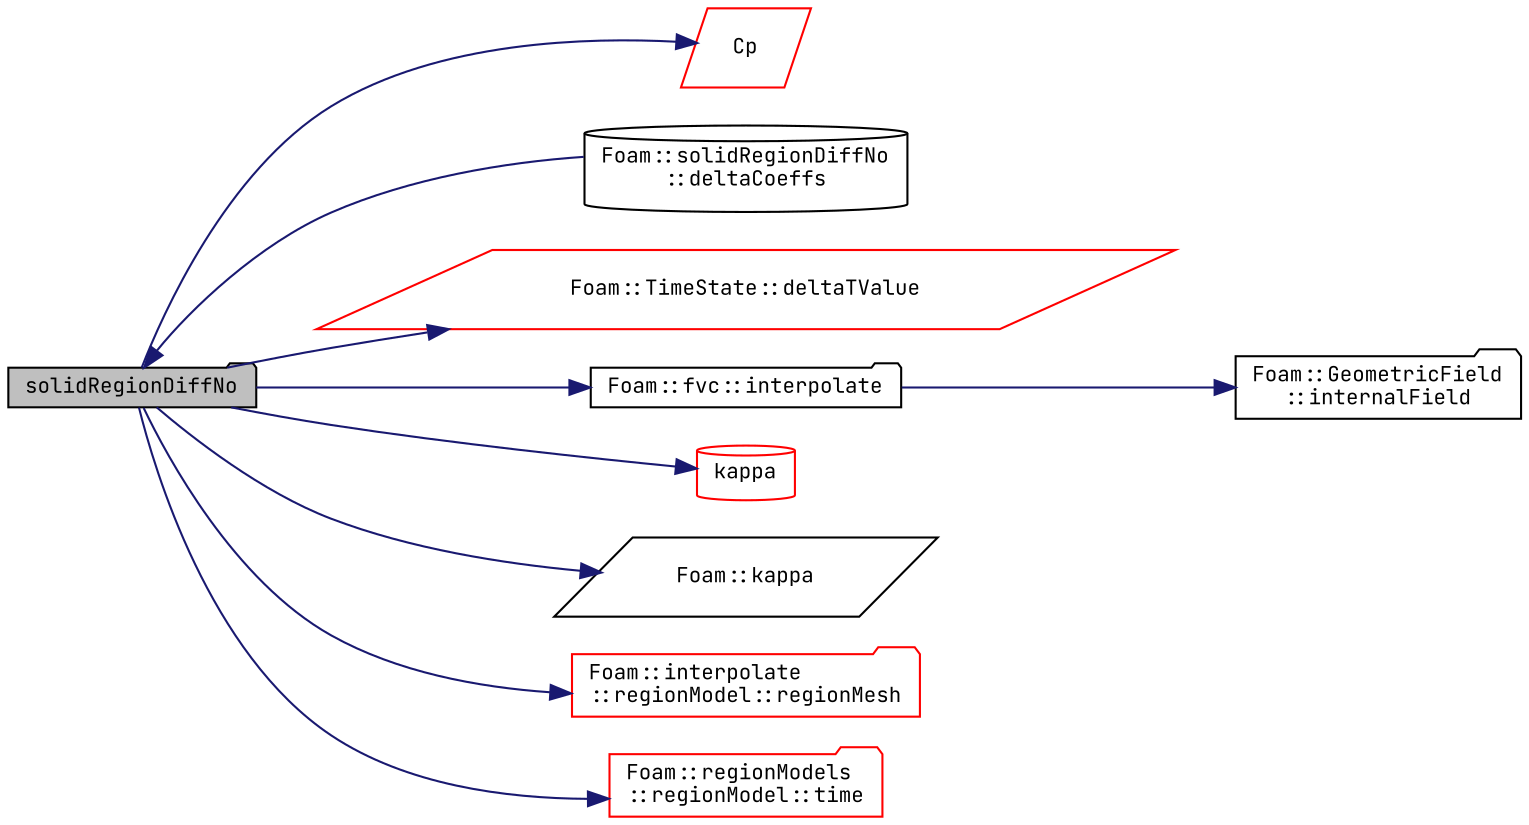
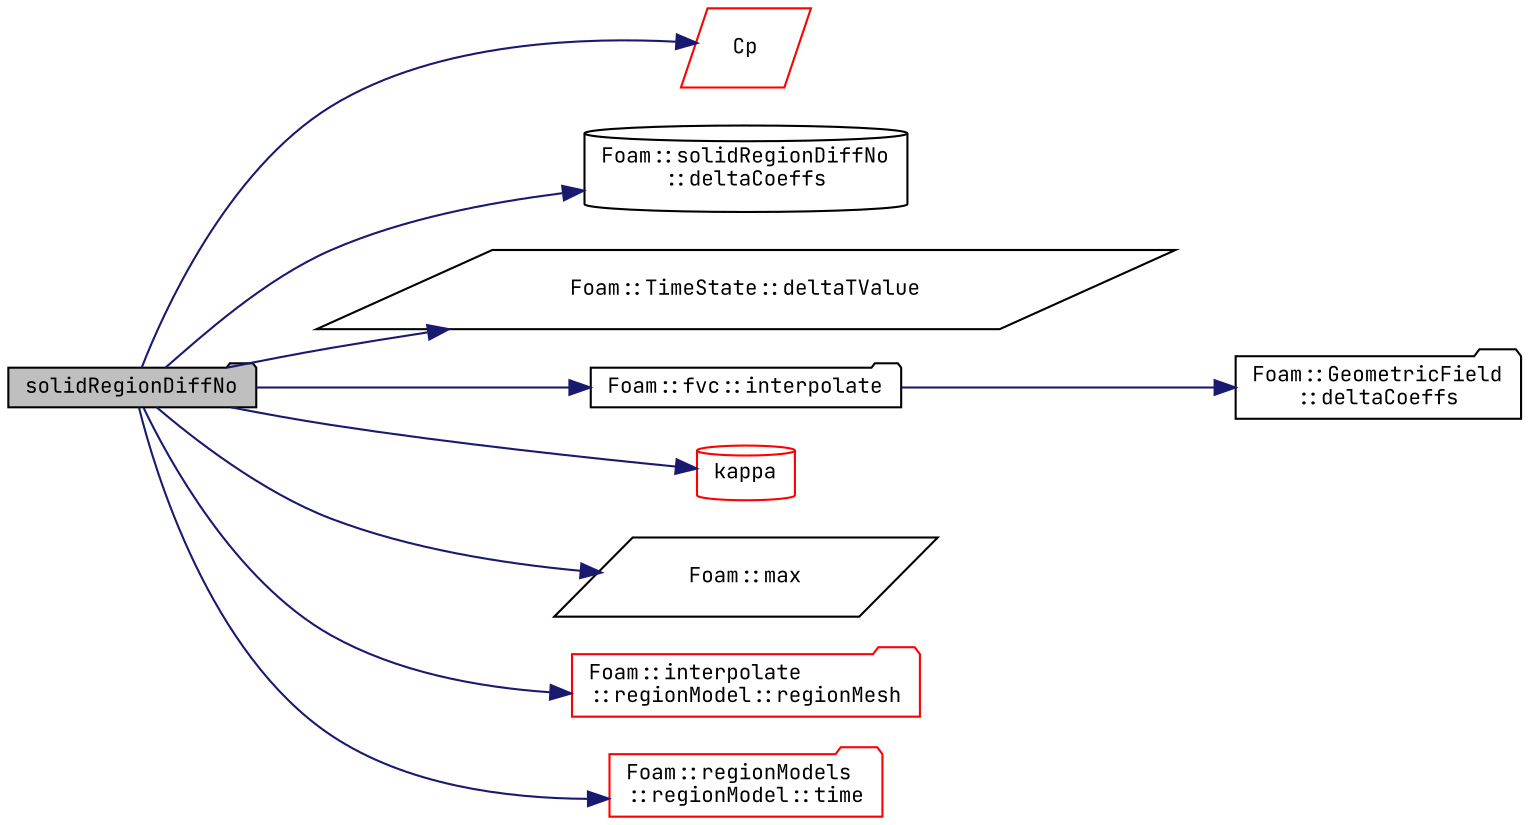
(348, 206) -> (347, 244)
(746, 290) -> (746, 290)
(1378, 388) -> (1378, 388)
(746, 577) -> (746, 577)
